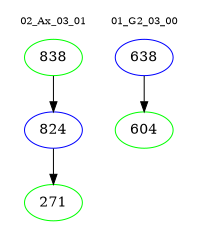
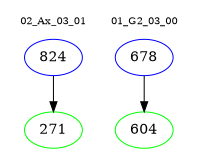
(53, 57) -> none
(144, 57) -> (144, 57)
